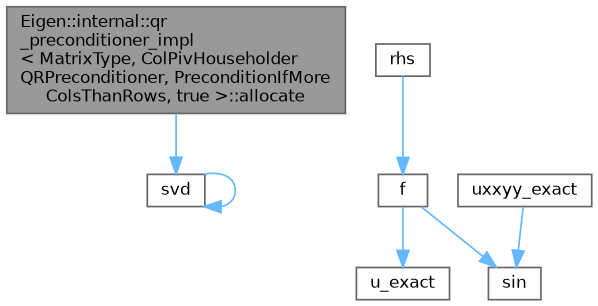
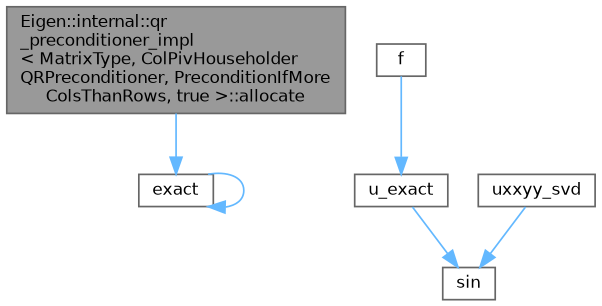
(403, 60) -> none
(176, 190) -> (176, 190)
(525, 190) -> (537, 190)
(452, 231) -> (430, 230)
